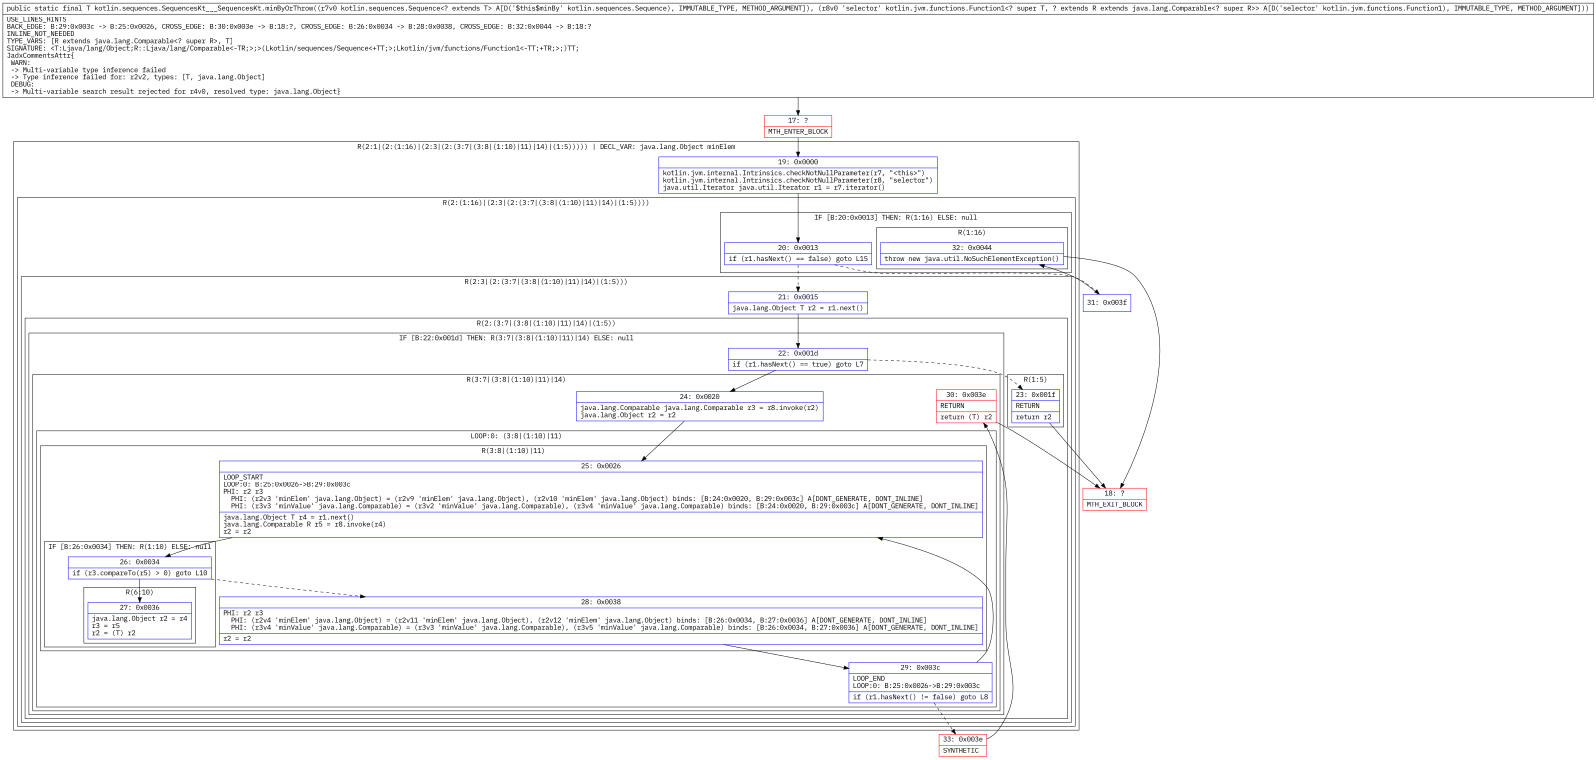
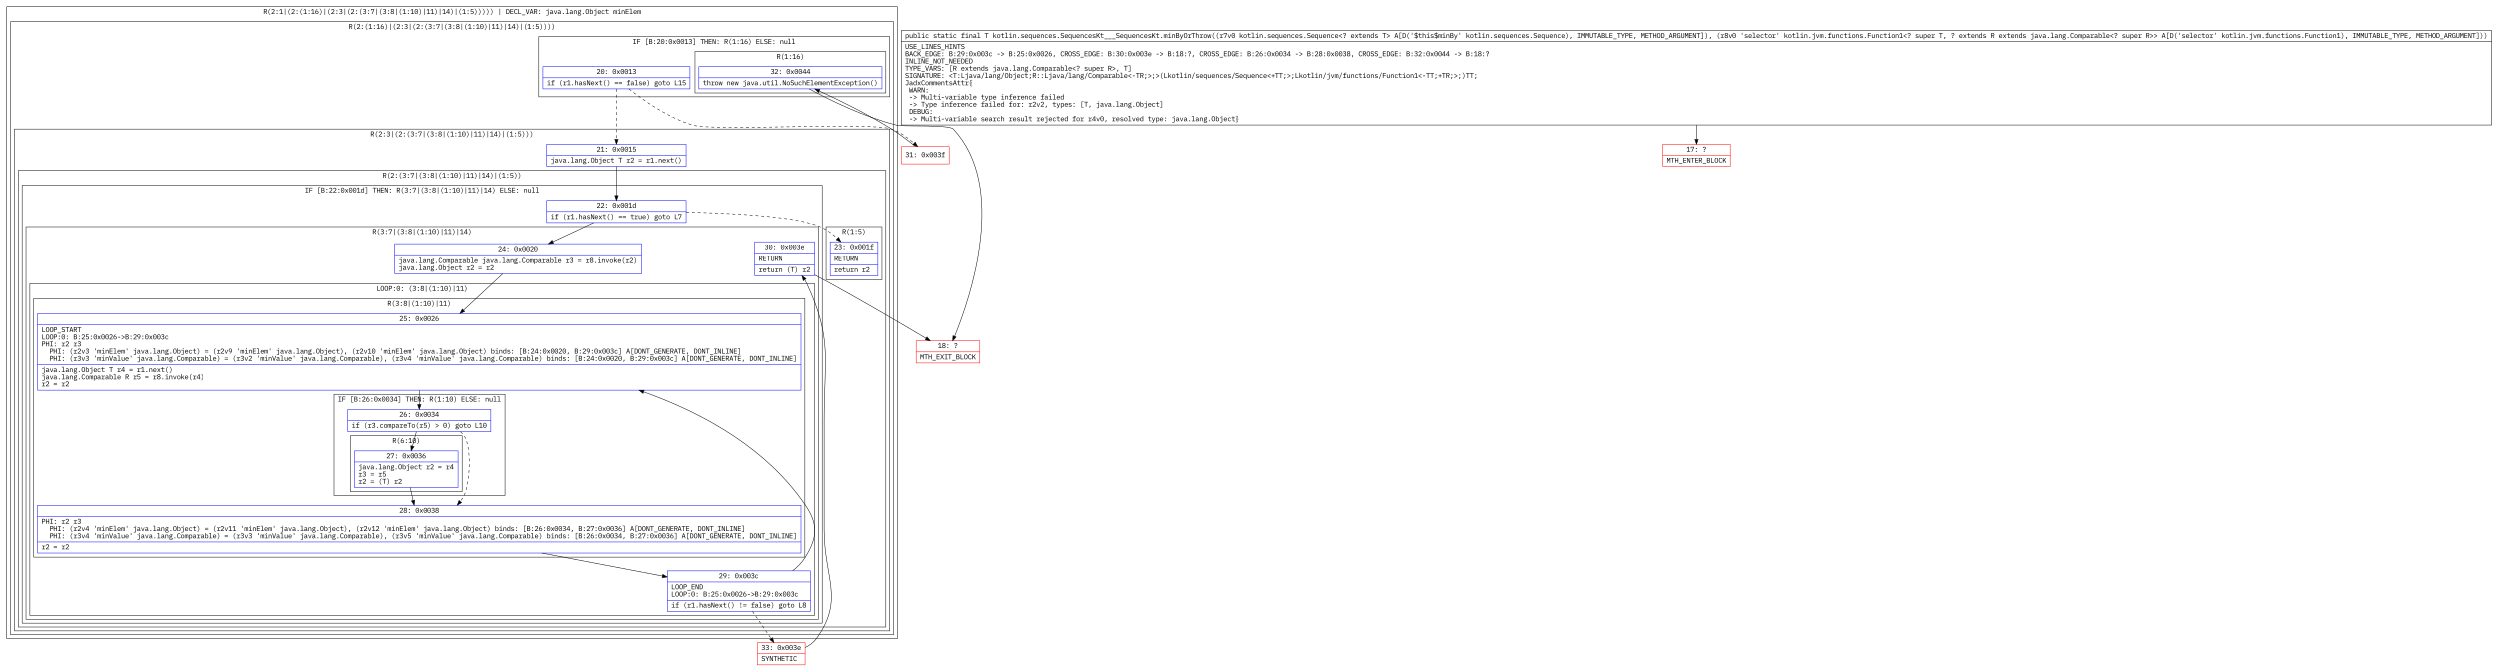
(798, 175) -> none
(1107, 303) -> (925, 155)
(966, 406) -> (785, 259)
(1083, 461) -> none
none -> (412, 494)
